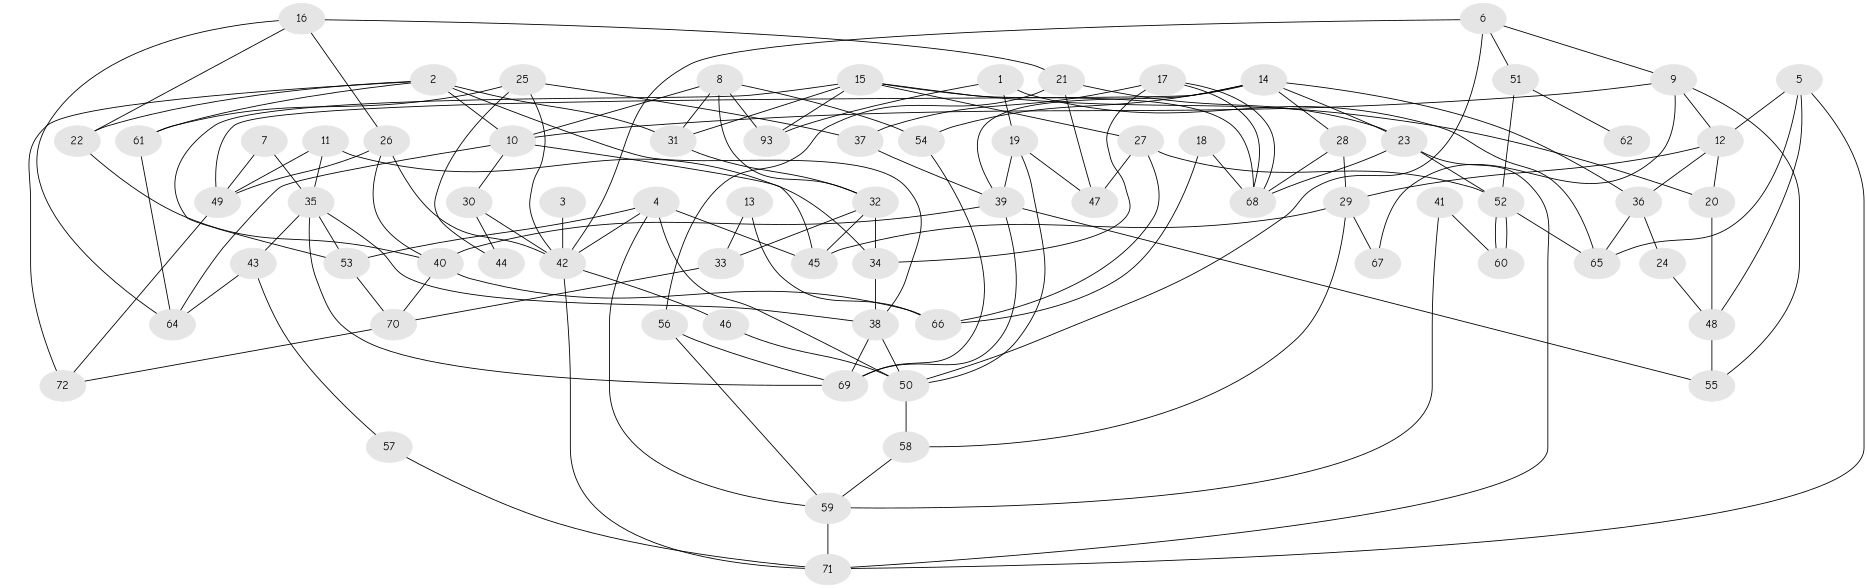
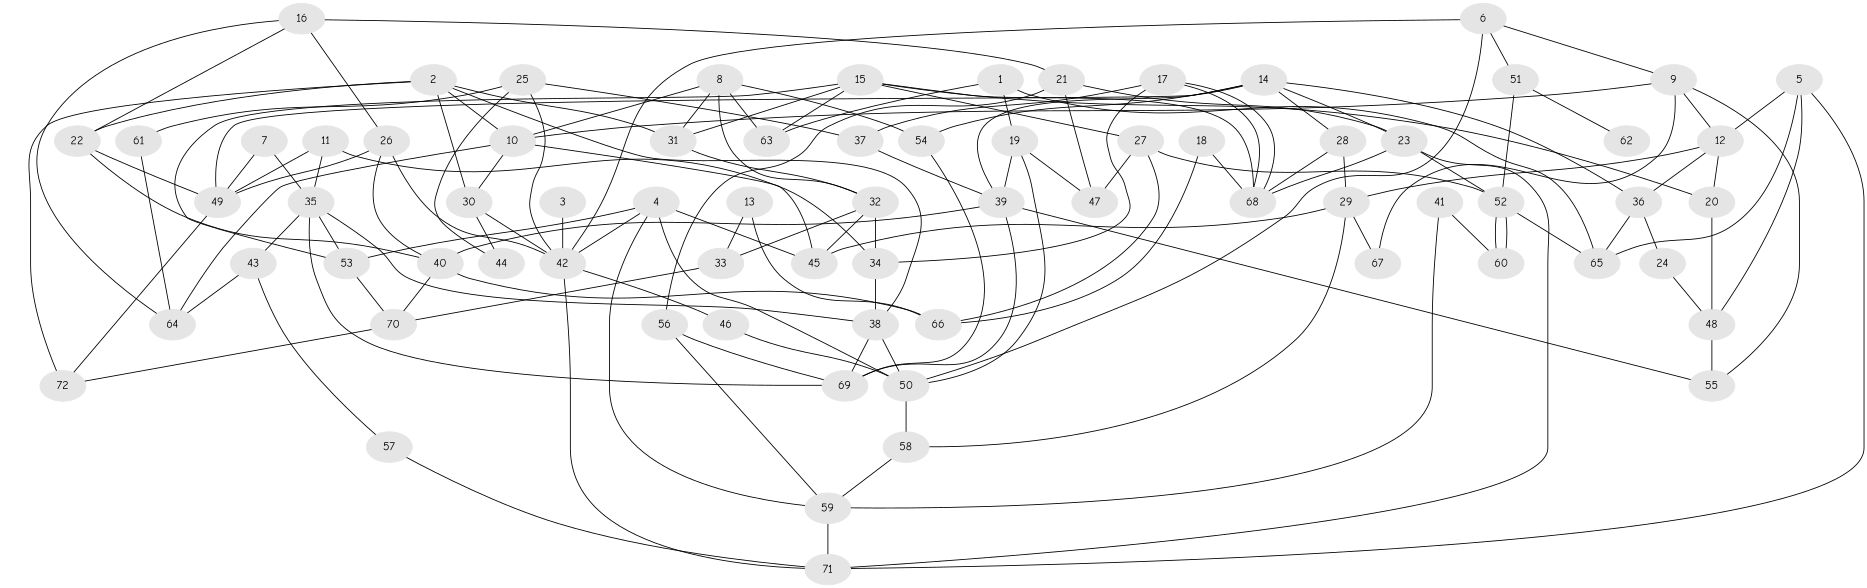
(283, 101) -> (451, 141)
(767, 141) -> (767, 141)
none -> (152, 175)
